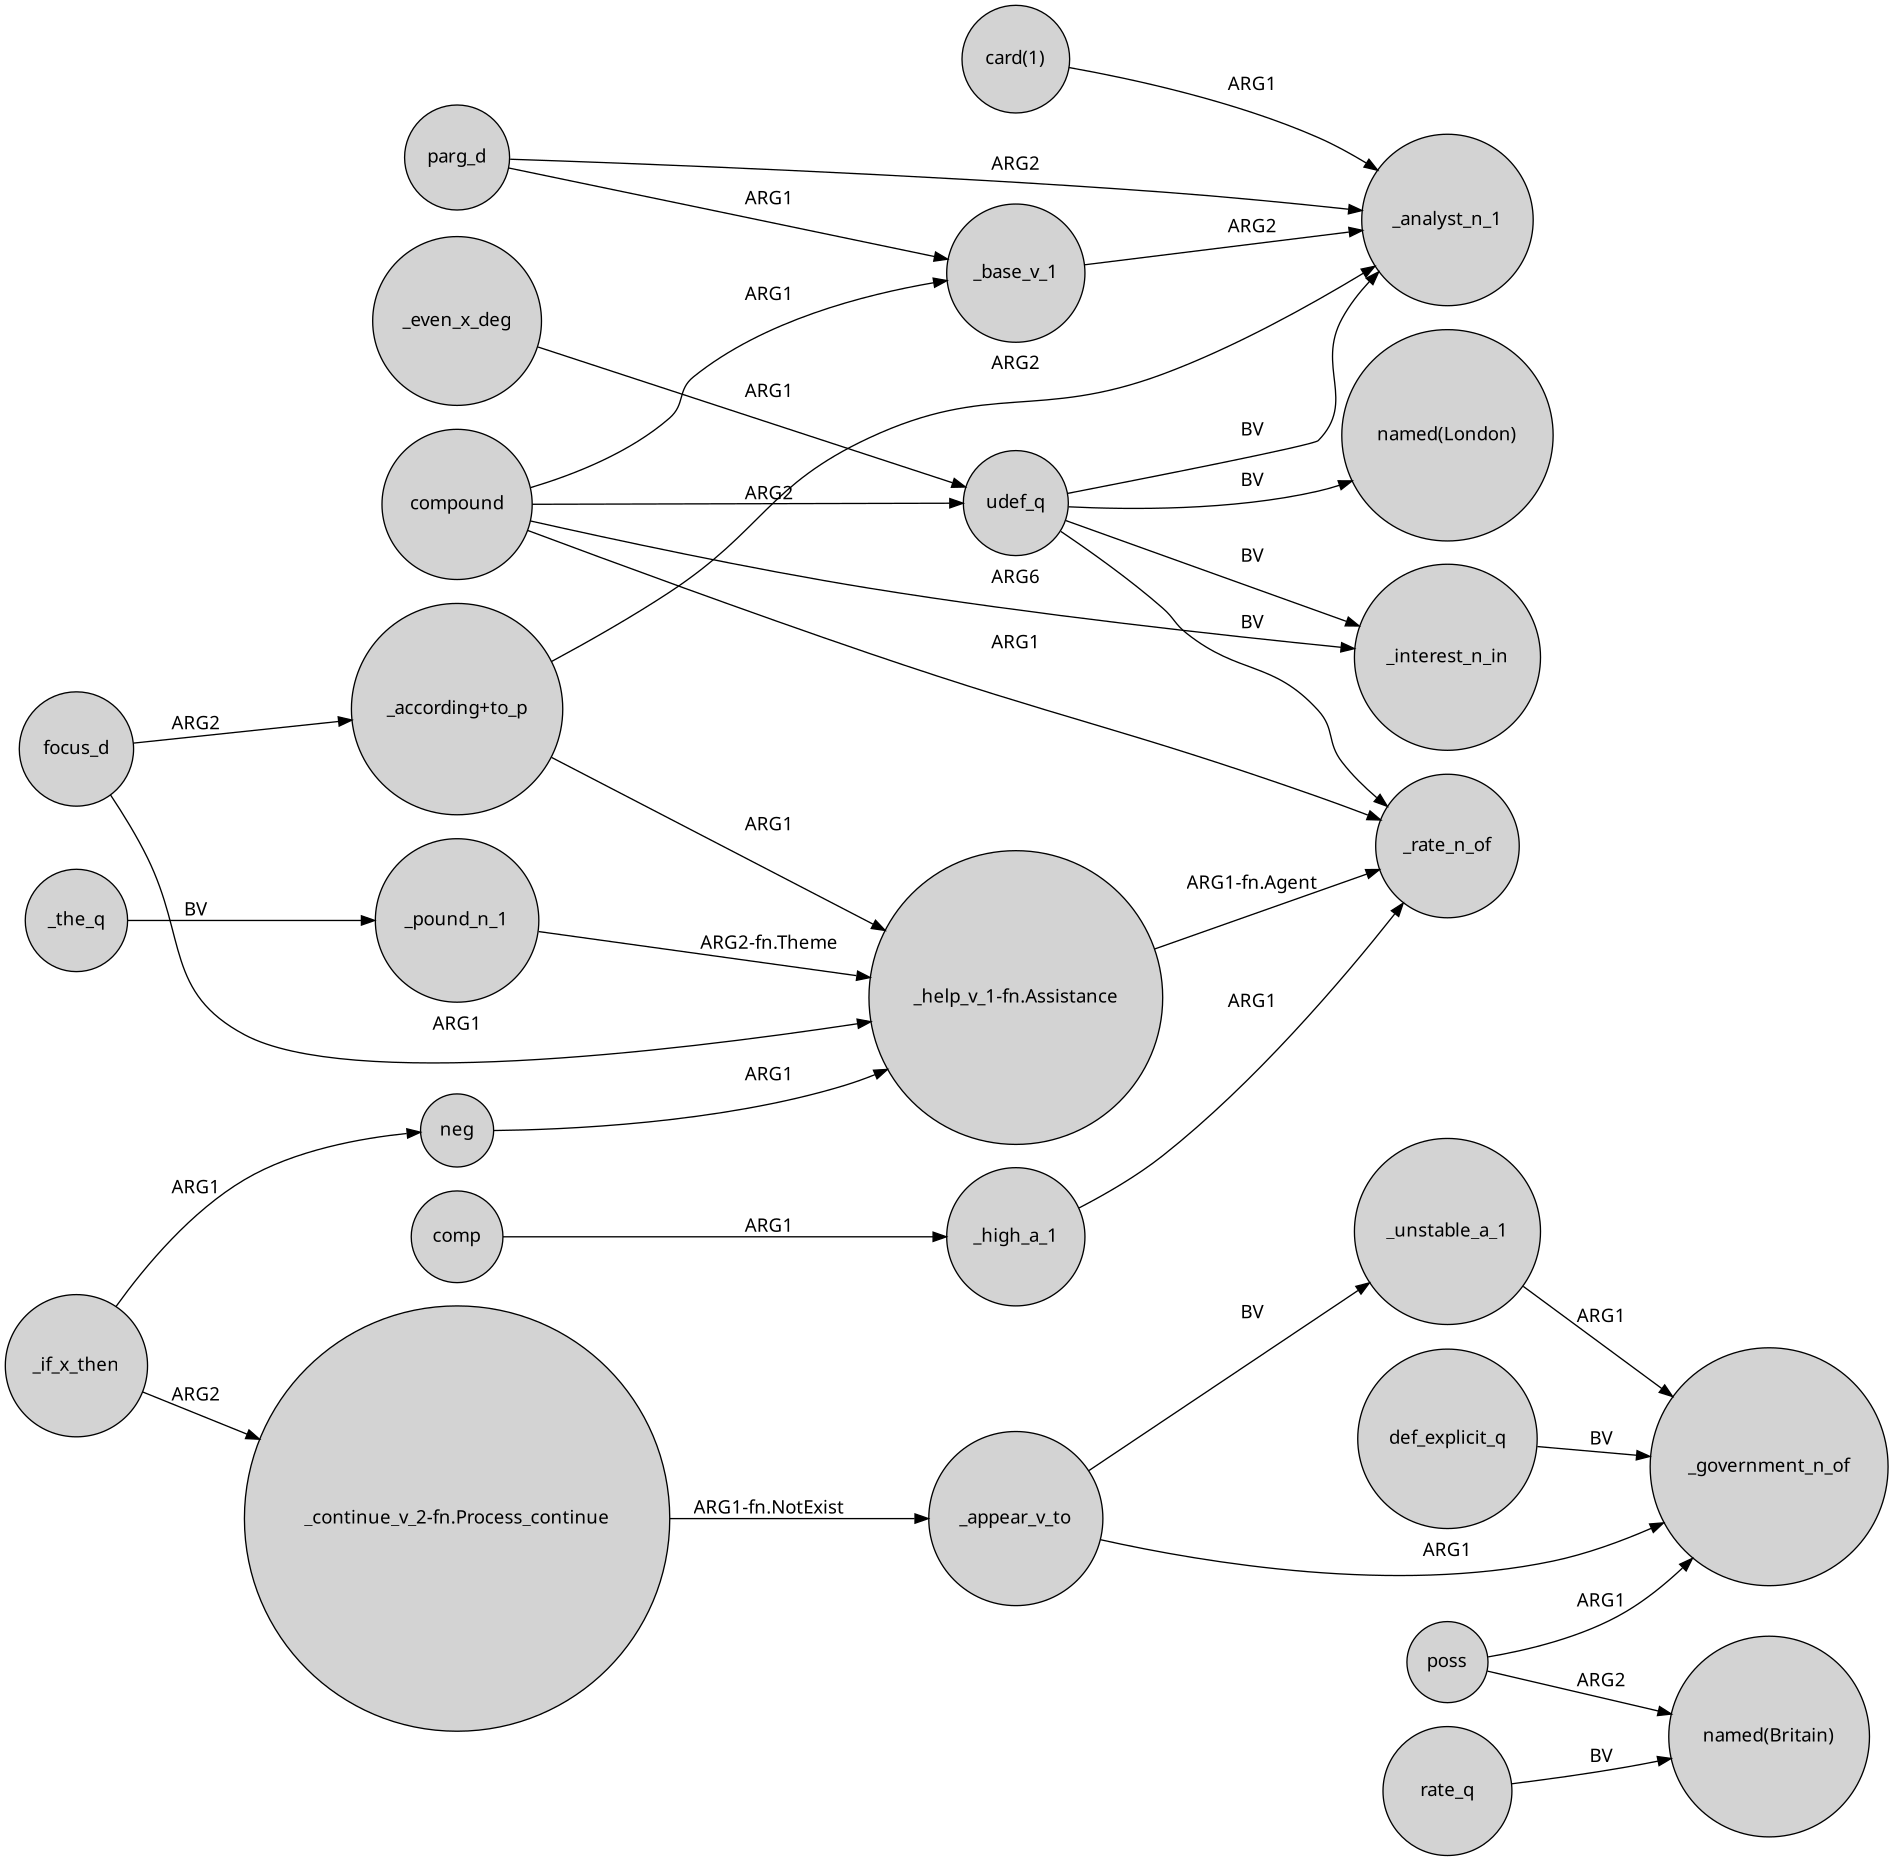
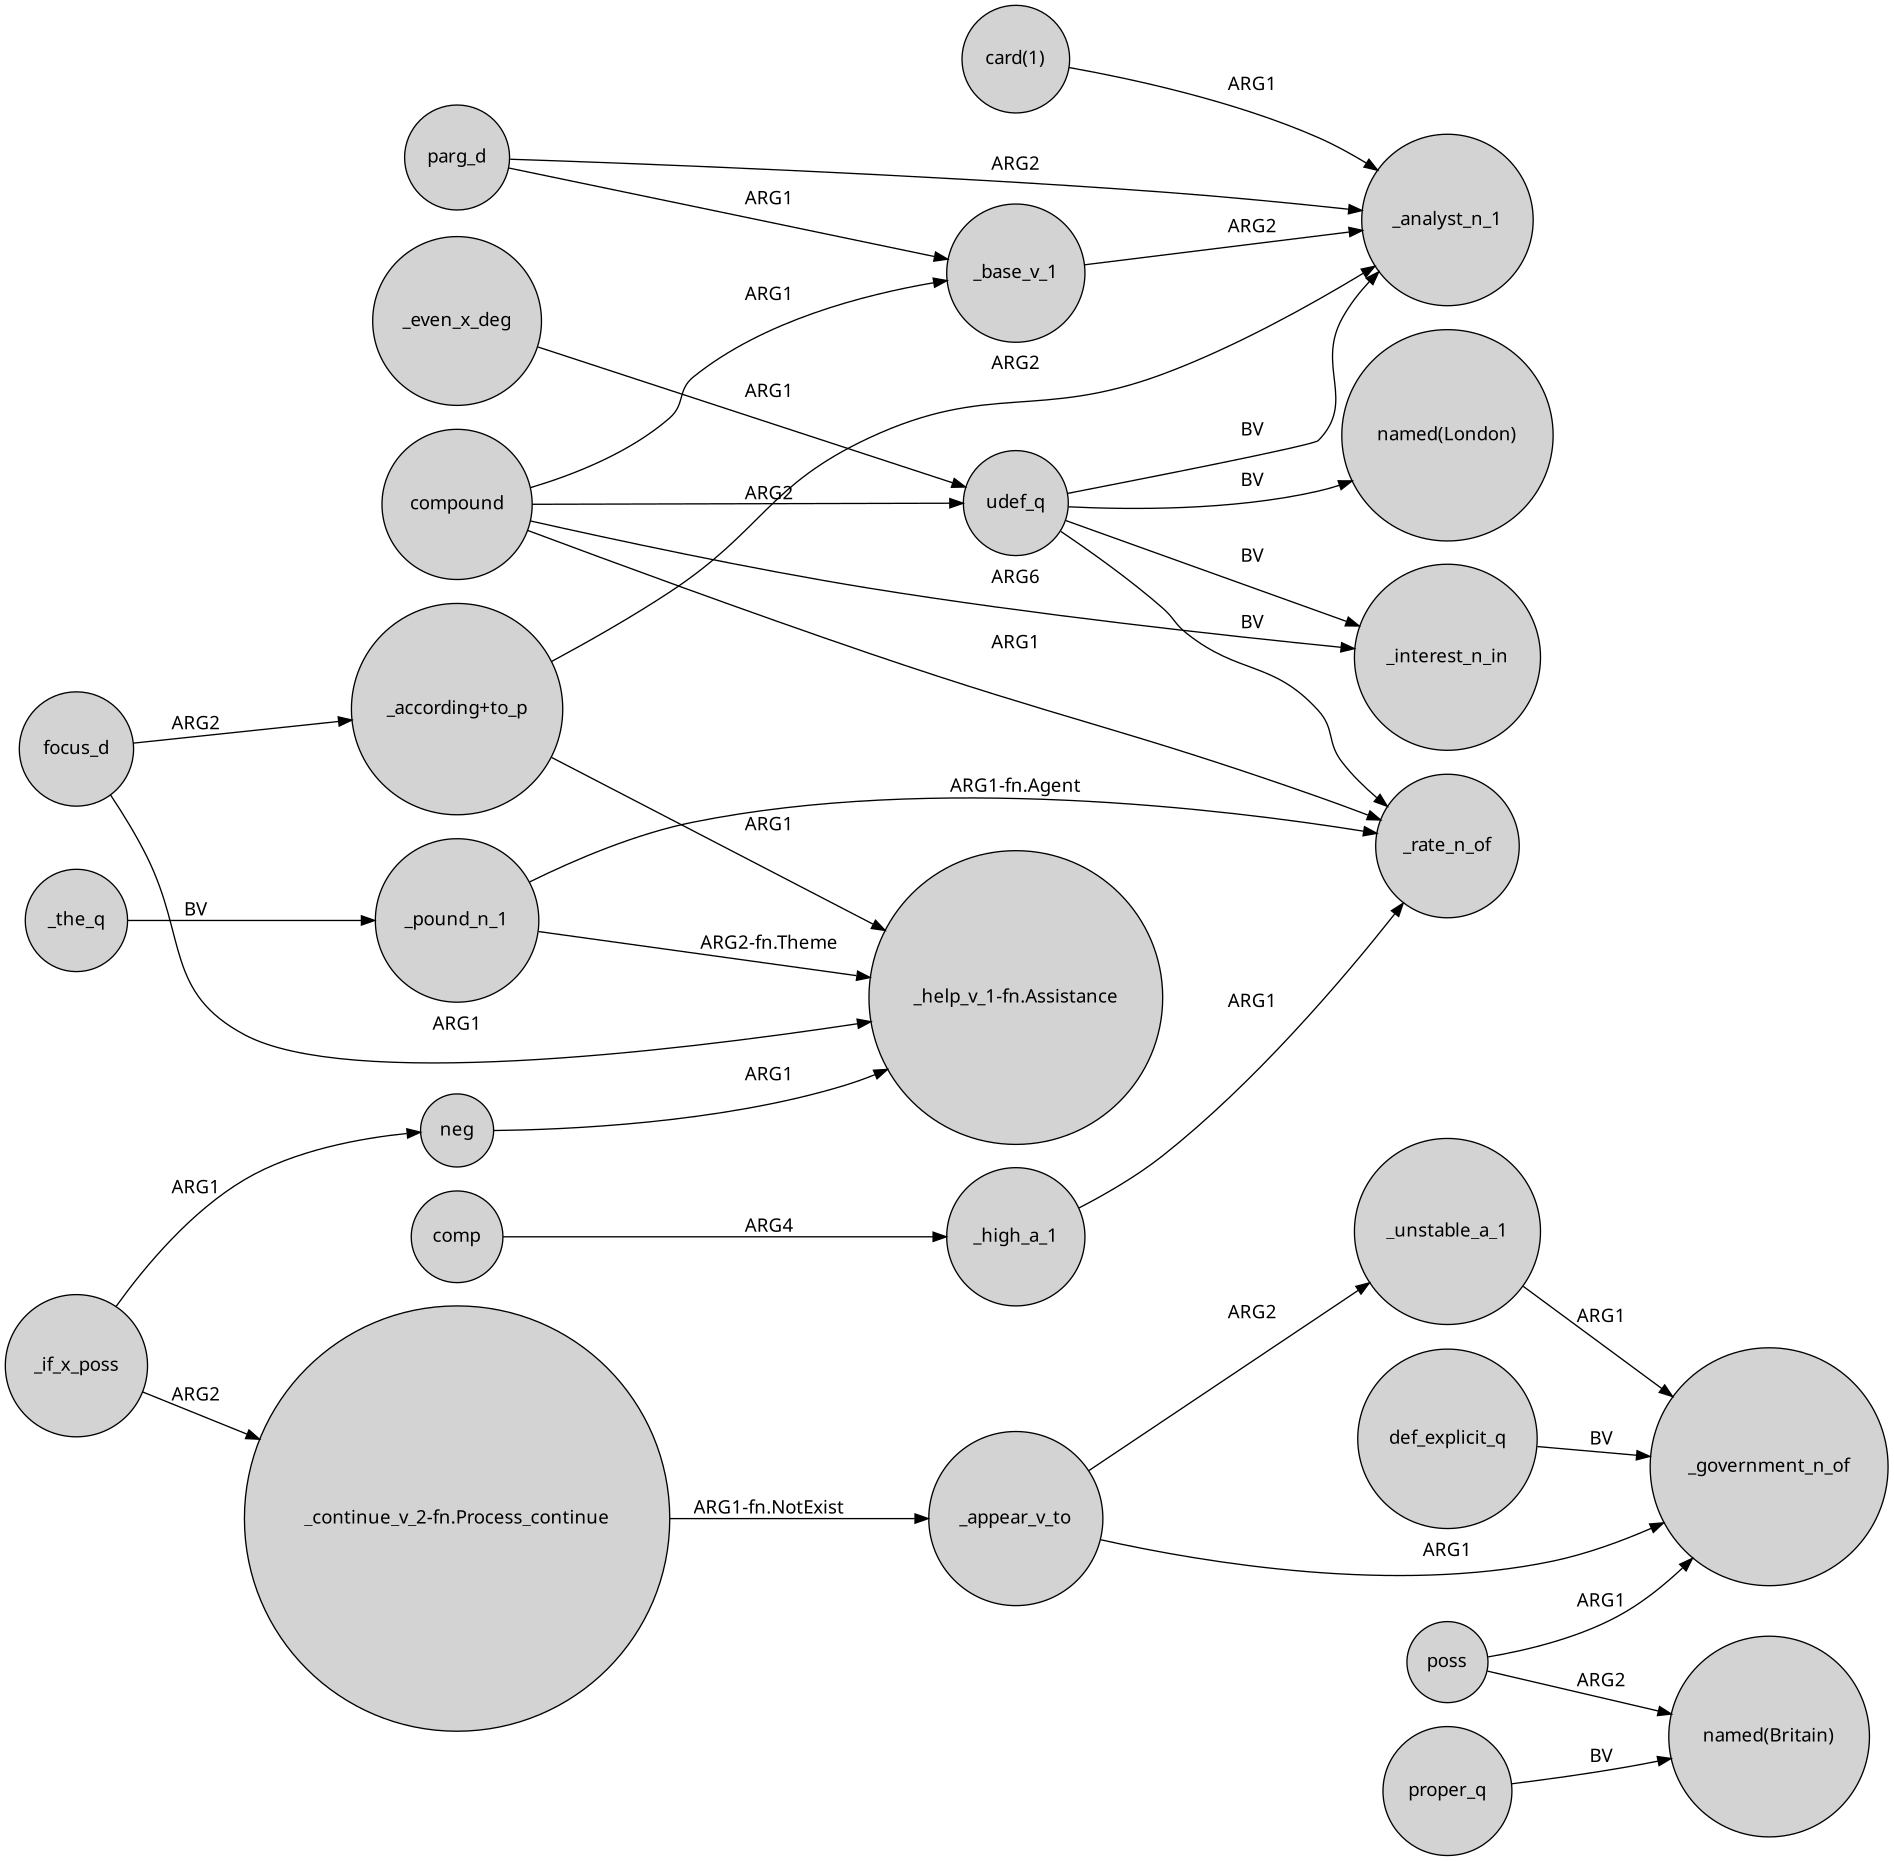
(1261, 911) -> (941, 799)
(769, 1227) -> (769, 1227)
(1252, 1313) -> (1252, 1313)
(76, 1366) -> (76, 1366)
(1447, 1791) -> (1447, 1791)
